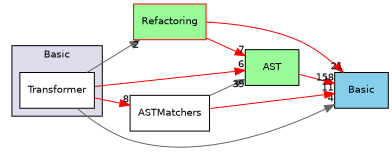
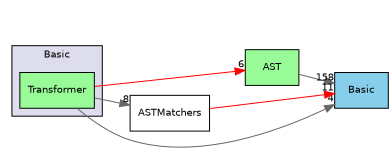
(170, 22) -> none
(312, 78) -> (312, 78)
(57, 90) -> (57, 90)
(223, 90) -> none
(108, 101) -> (108, 101)
